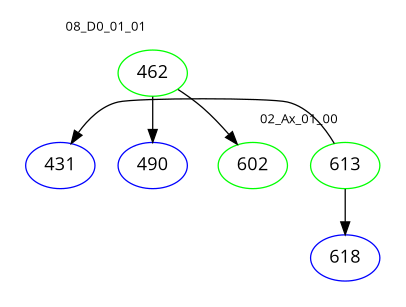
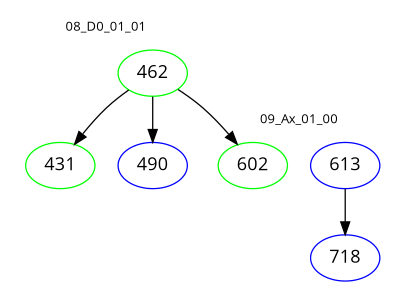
(209, 99) -> (104, 110)
(299, 120) -> (299, 120)
(60, 166) -> (60, 166)
(345, 166) -> (345, 166)
(345, 258) -> (345, 258)
